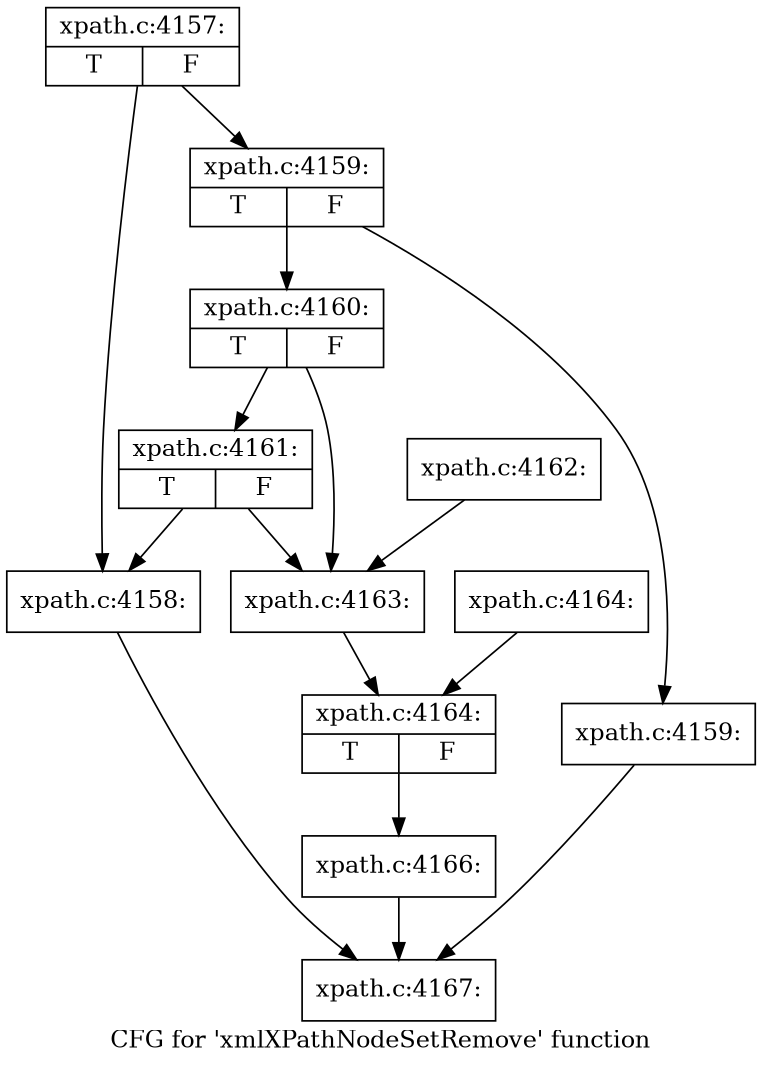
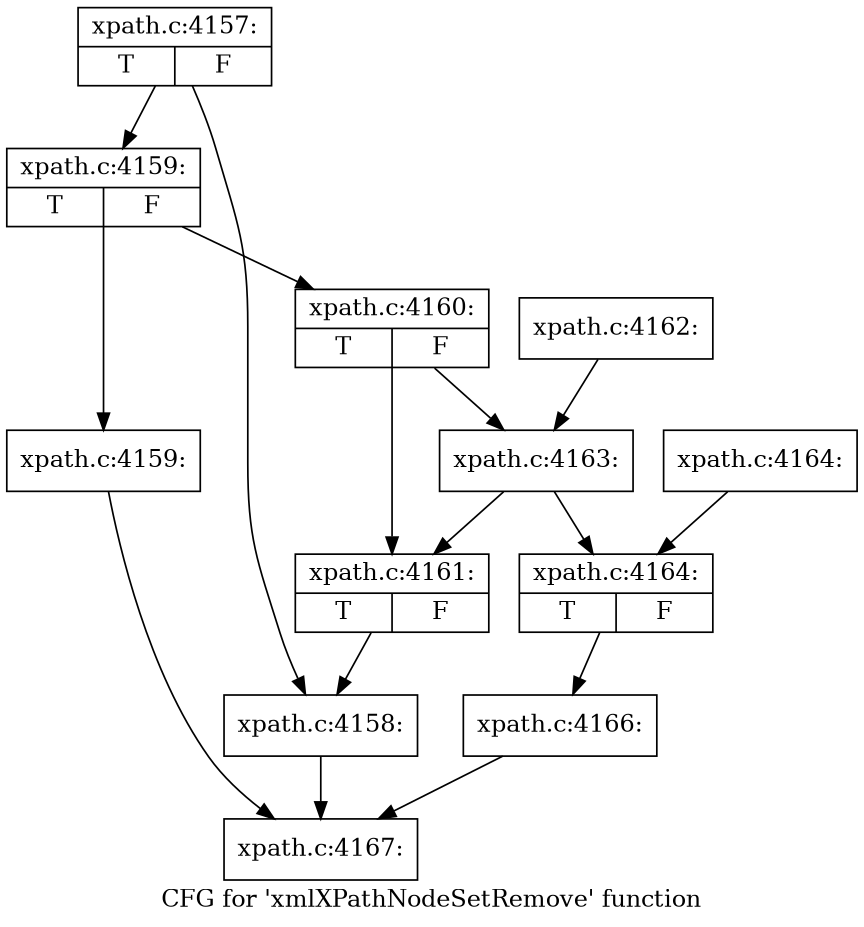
(270, 533) -> (475, 517)
